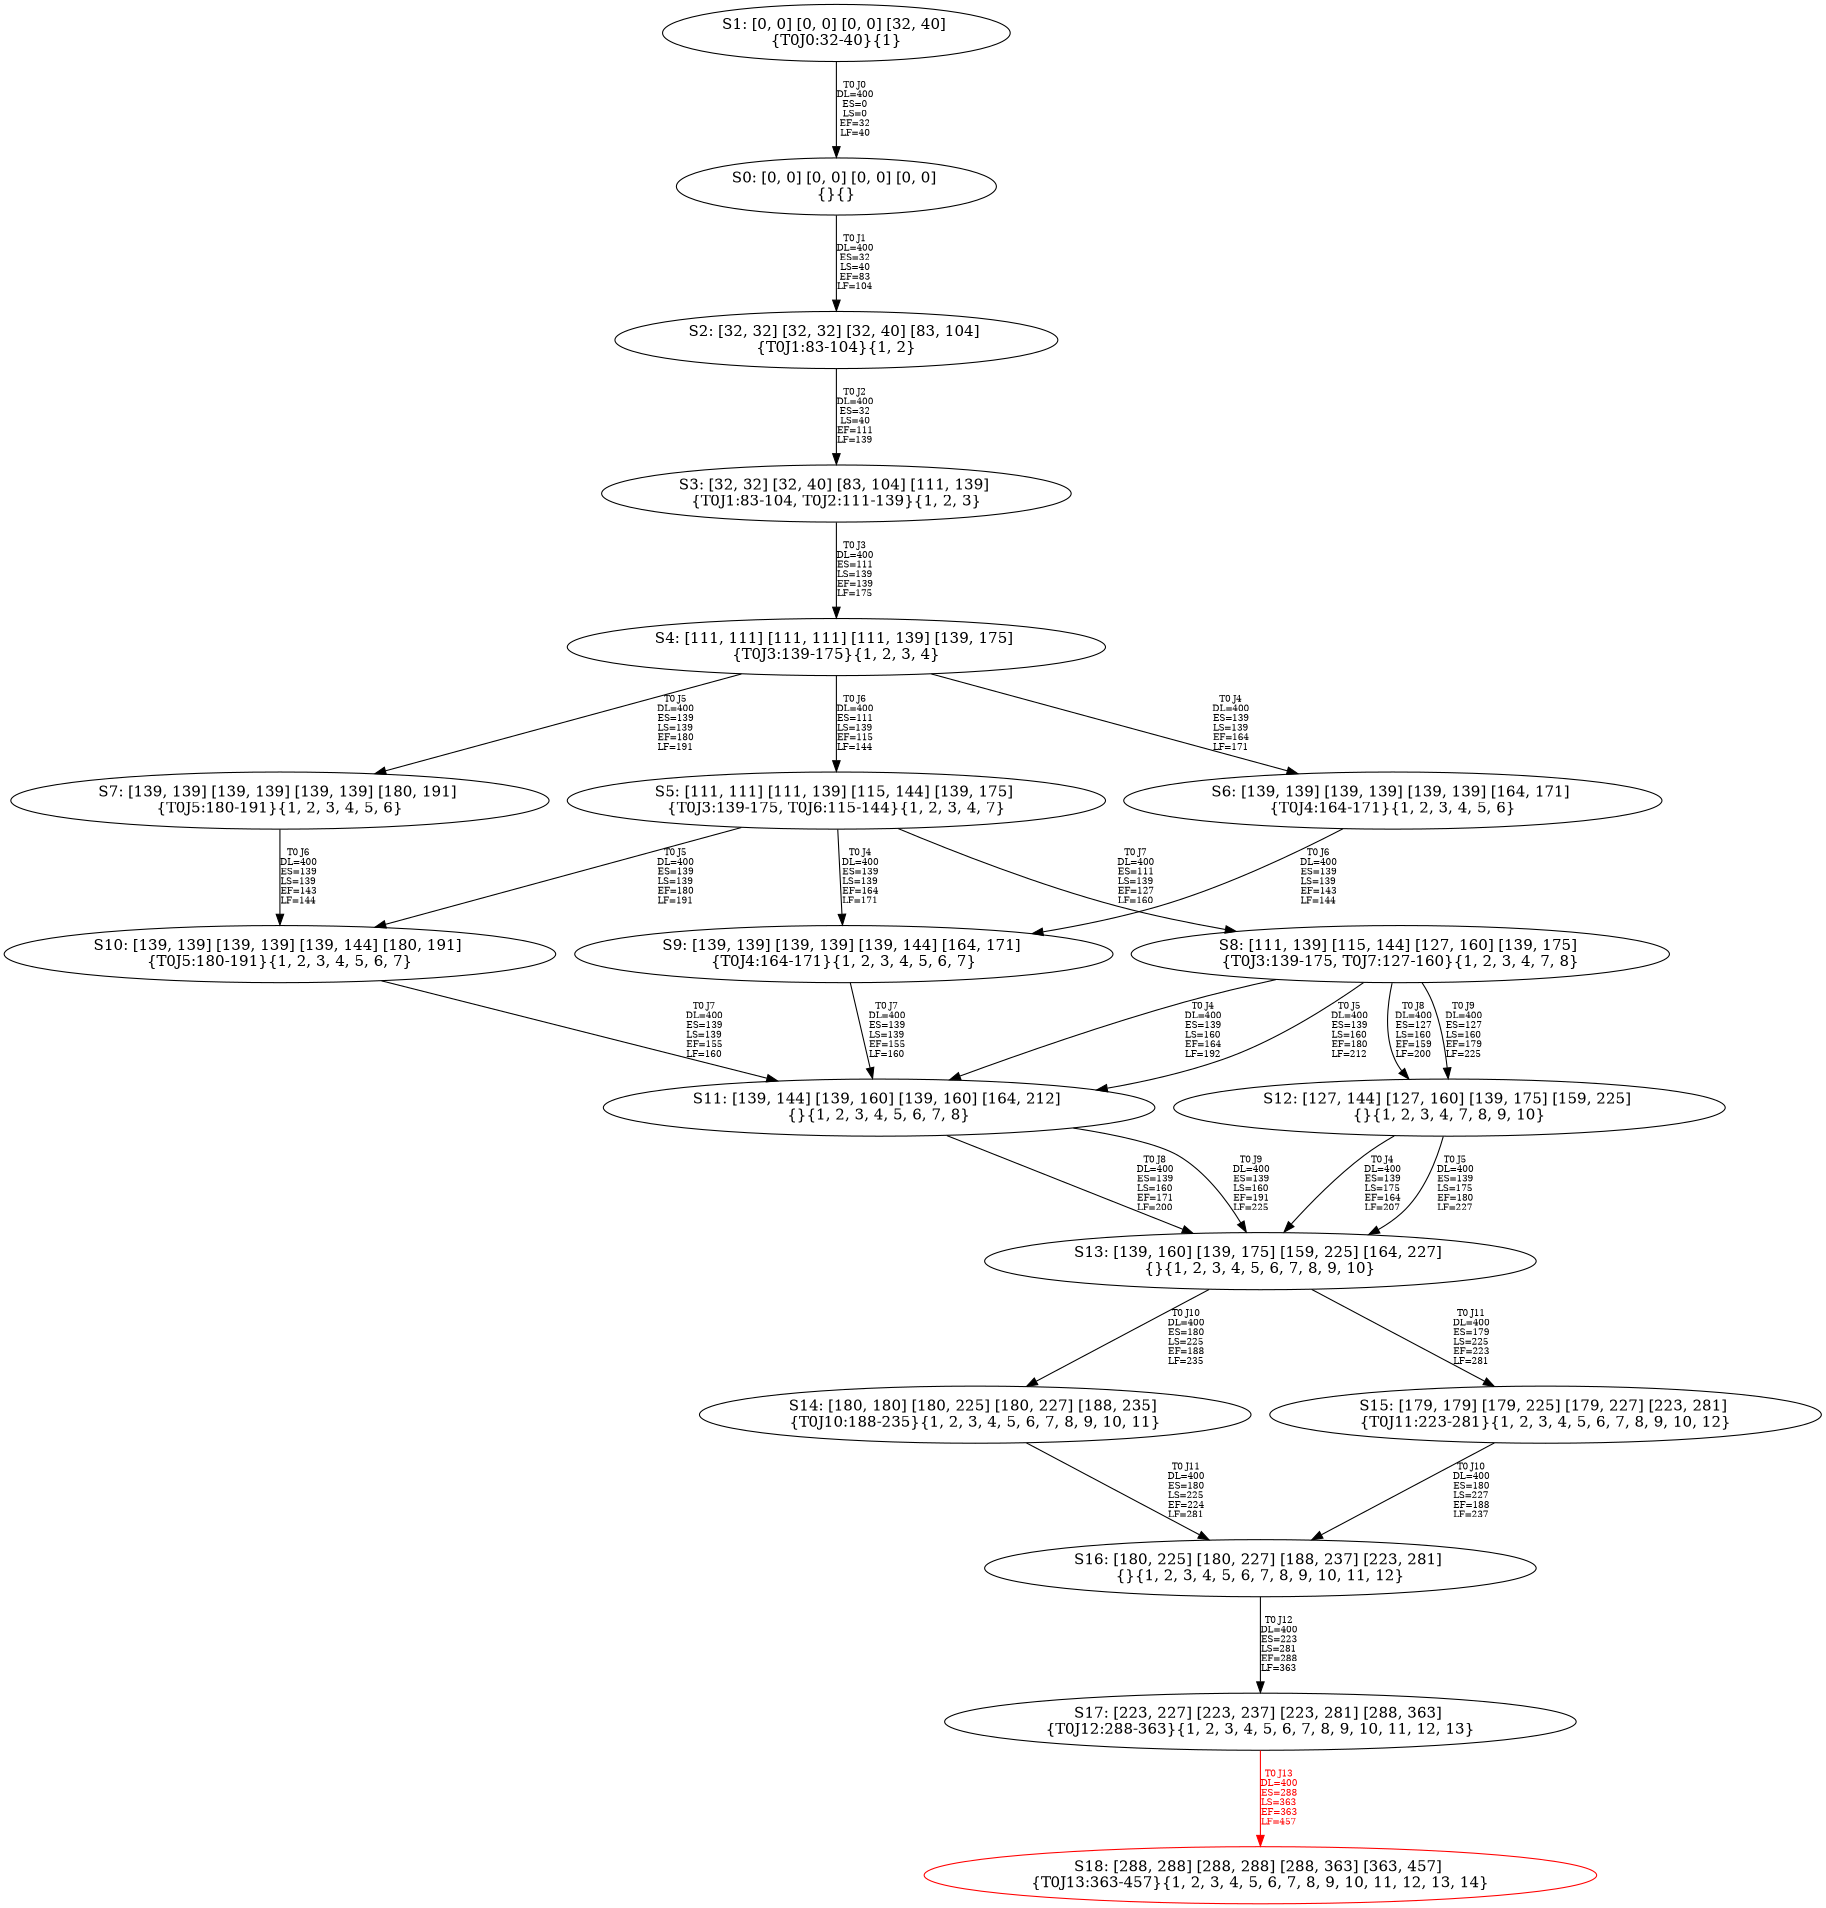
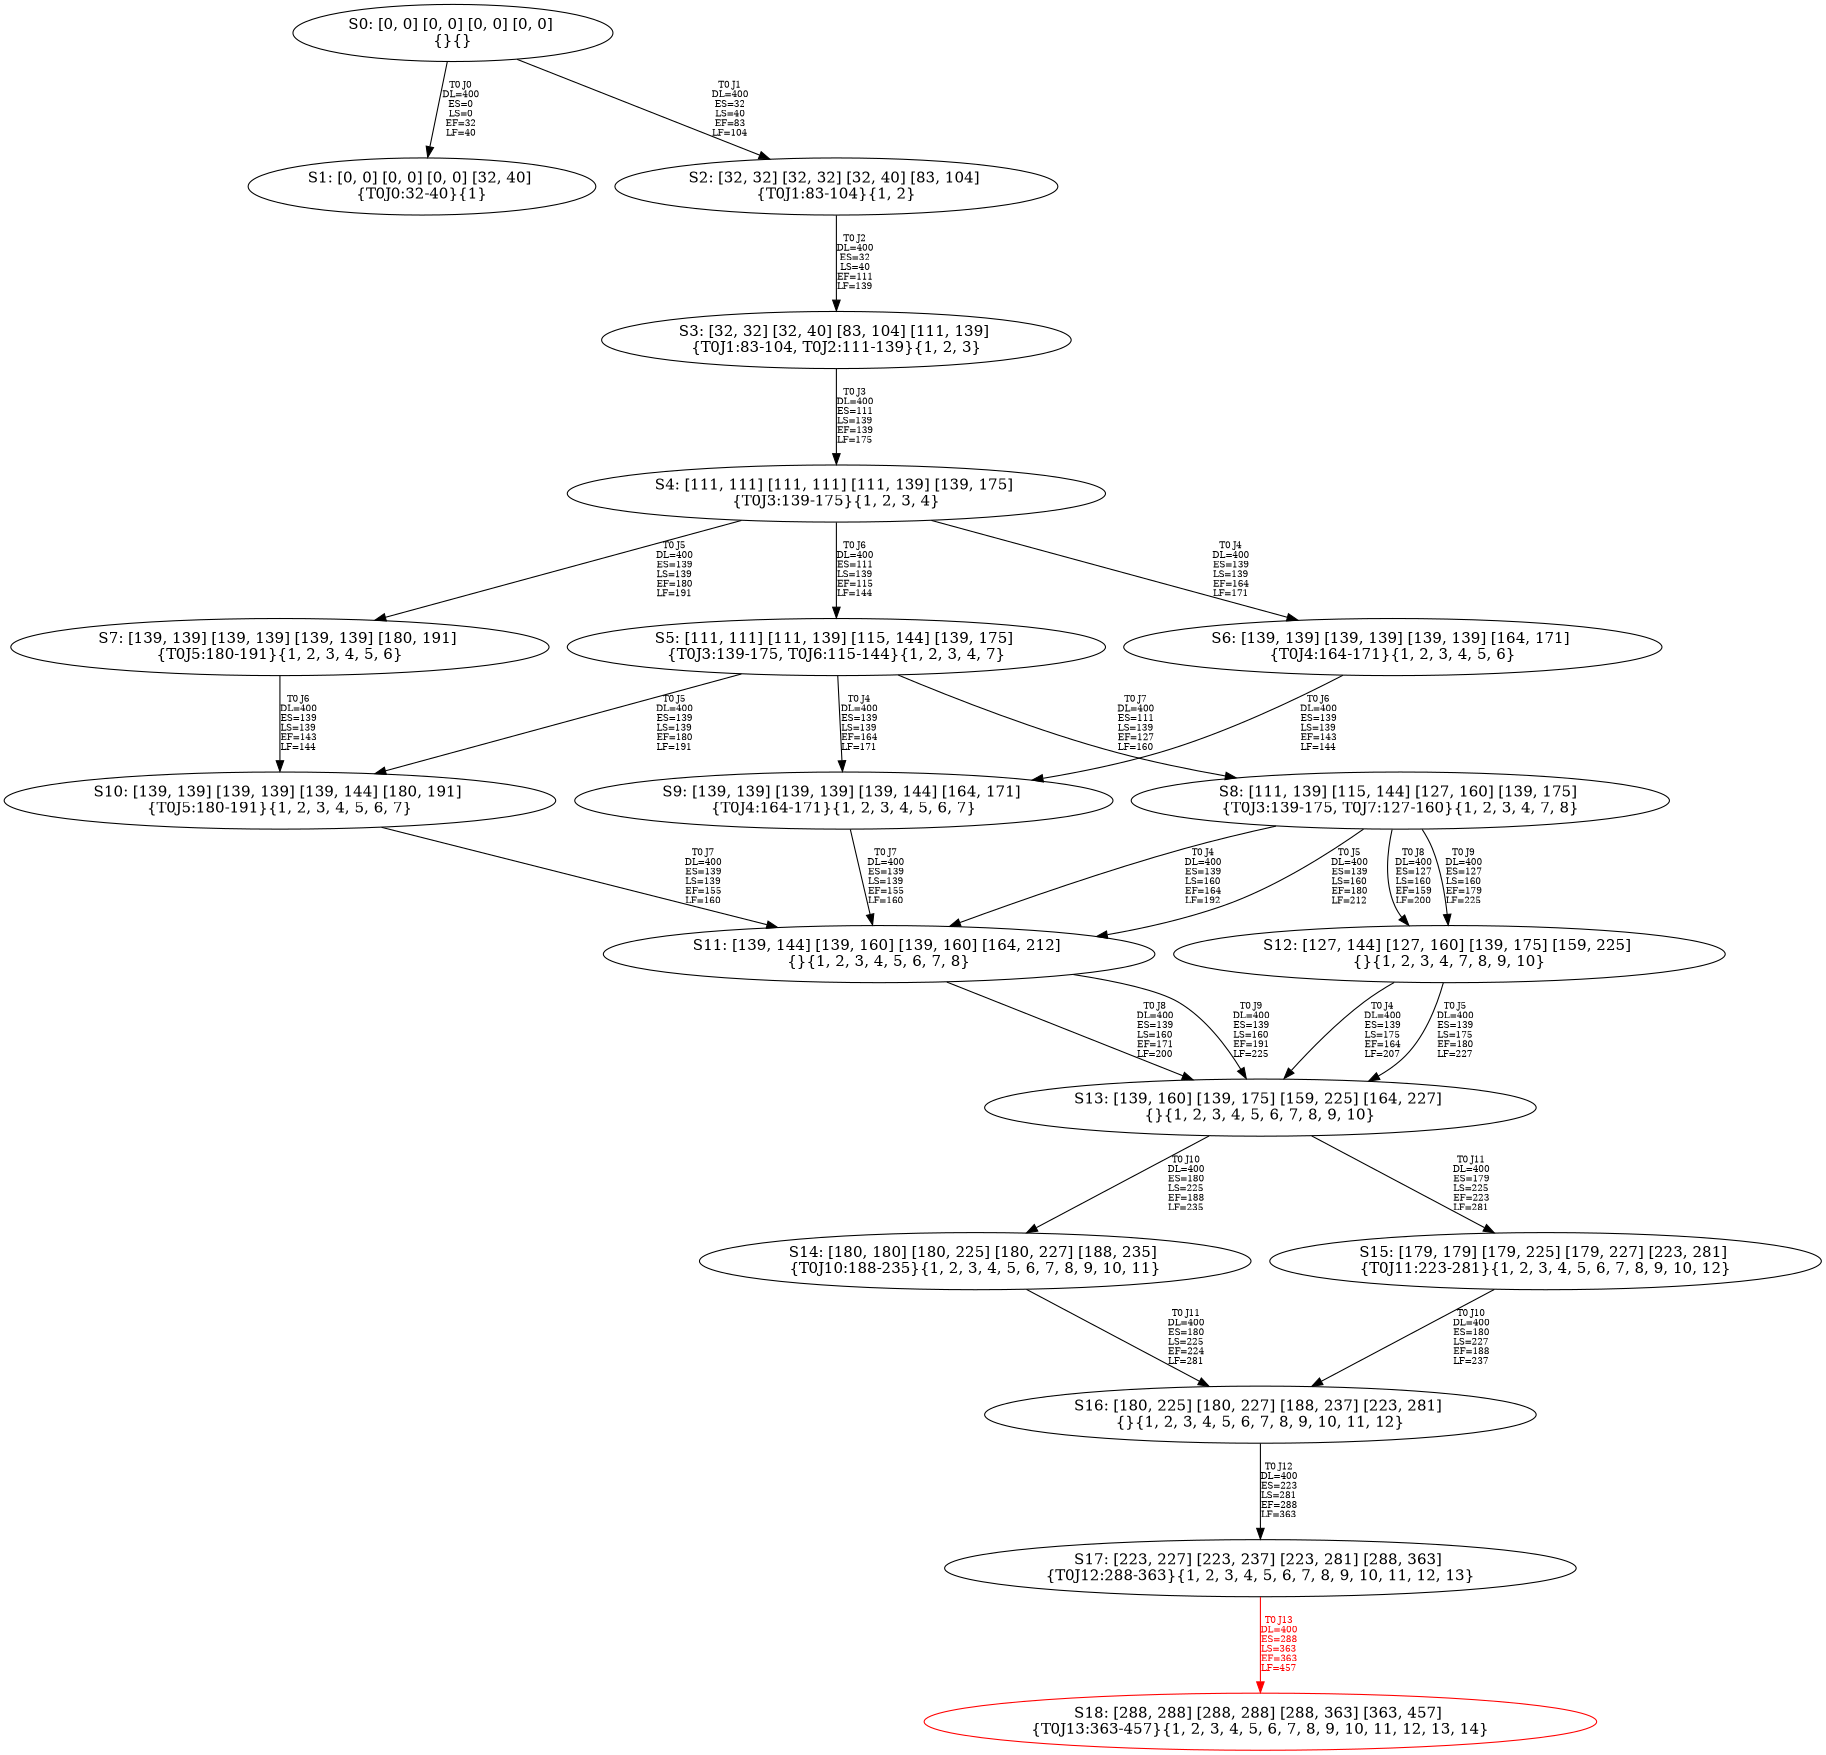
(836, 104) -> (439, 104)
